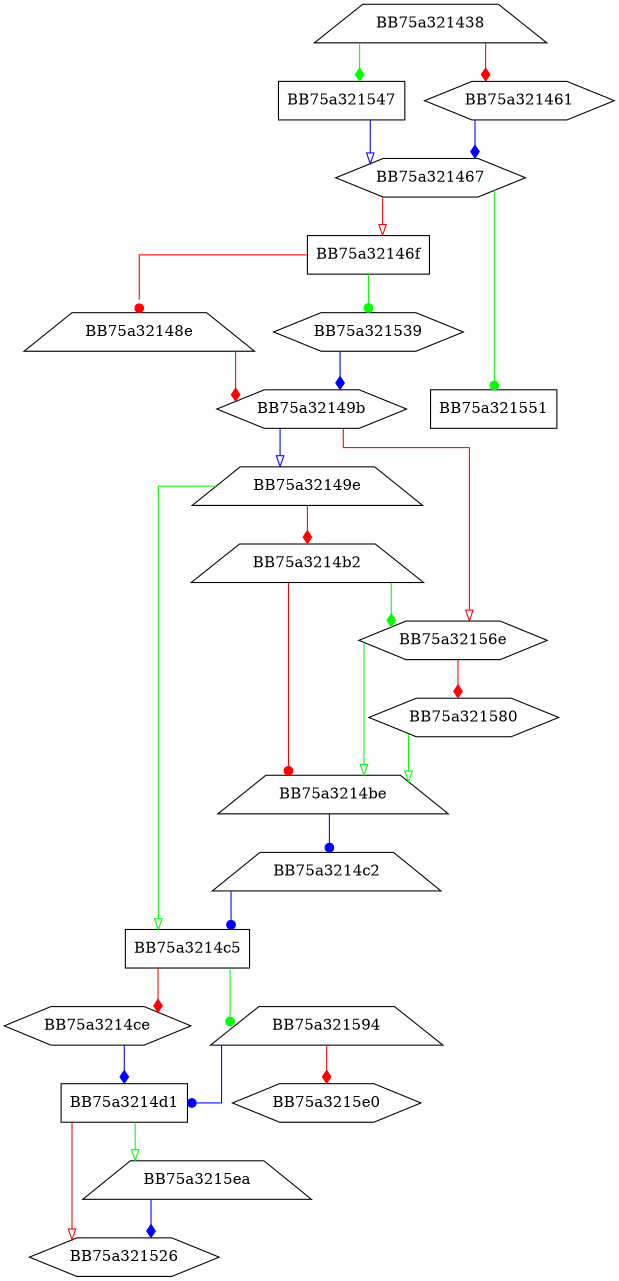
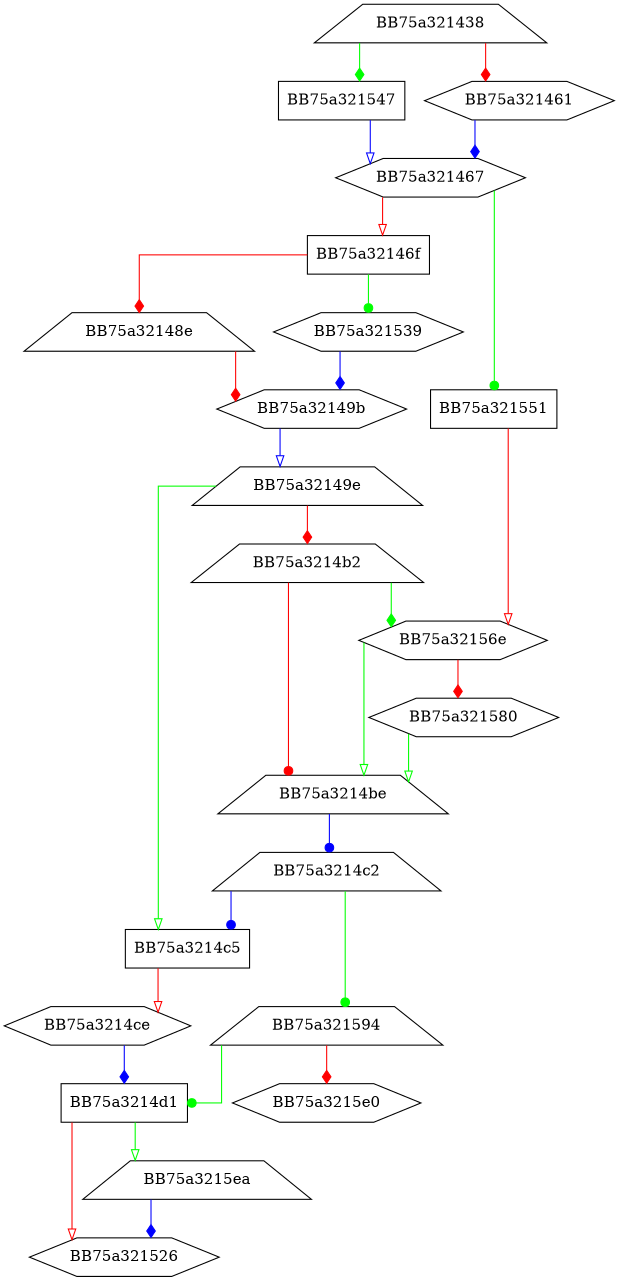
(201, 255) -> (201, 255)
(469, 456) -> (508, 521)
(158, 985) -> (158, 985)
(230, 993) -> (345, 945)
(222, 1087) -> (222, 1087)
